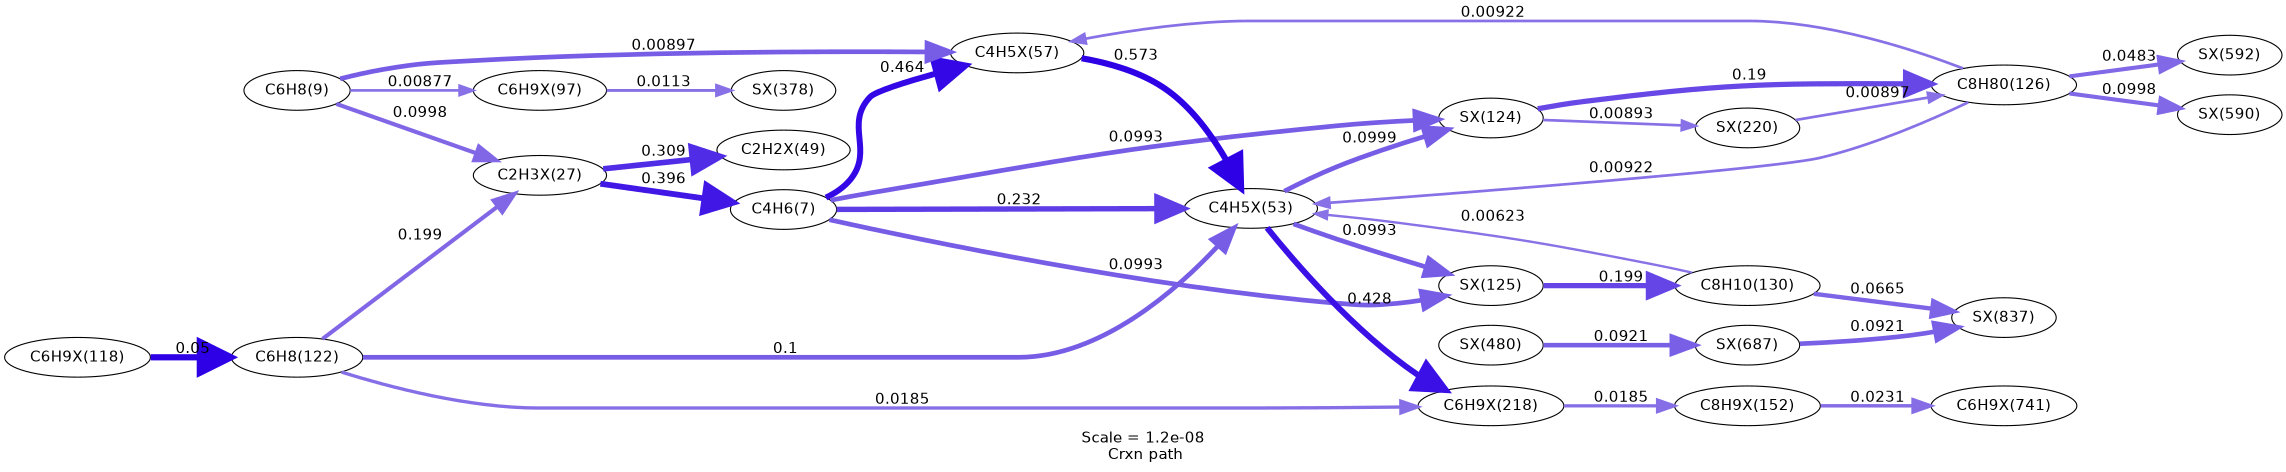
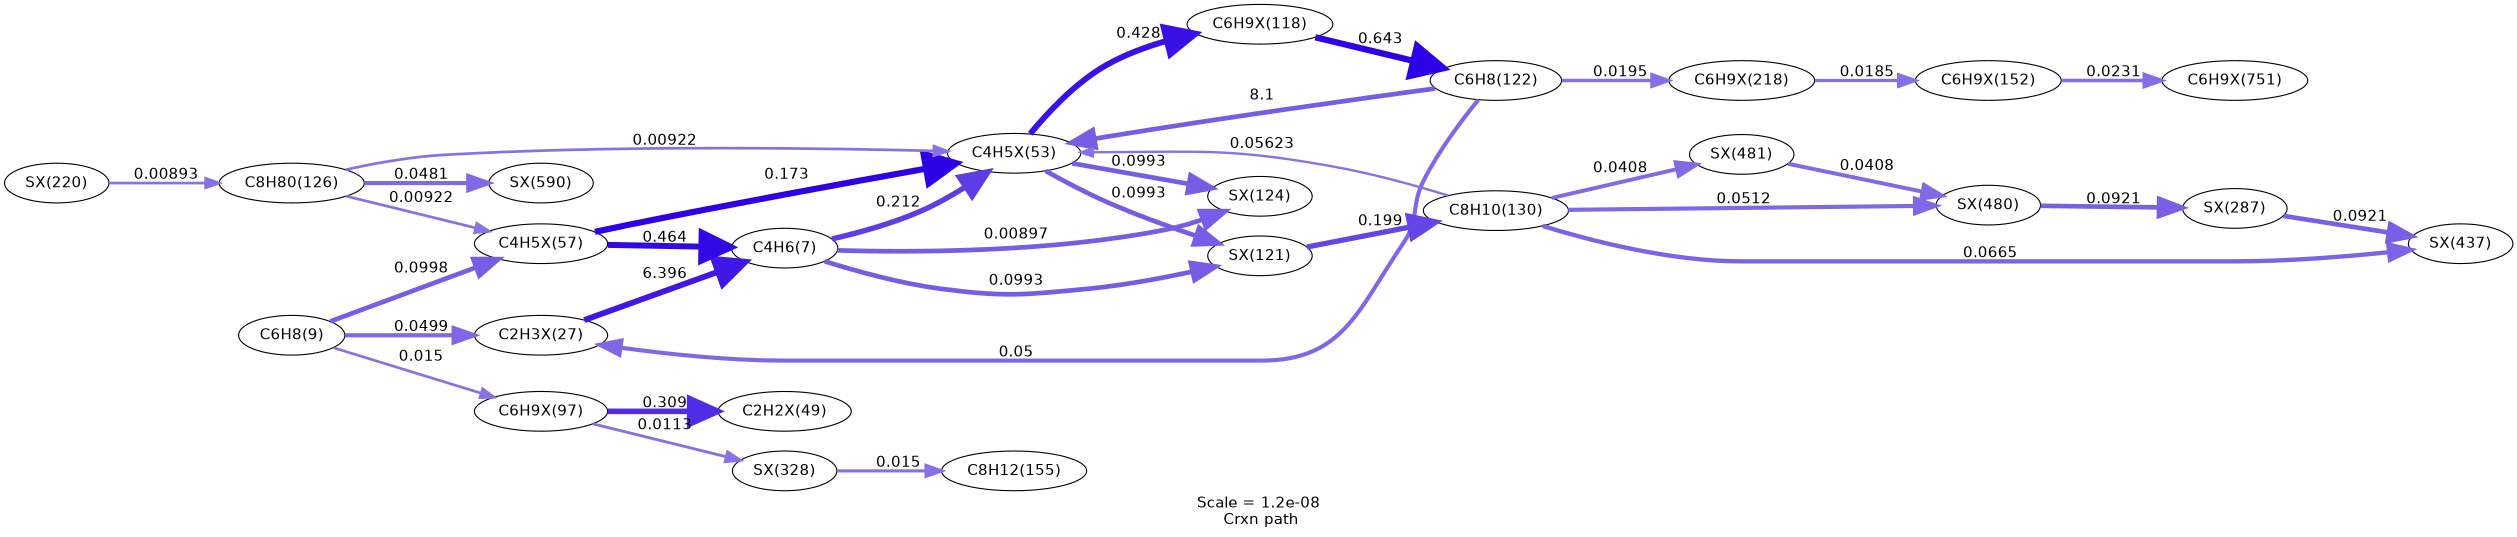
(662, 46) -> (419, 269)
(2230, 55) -> none
(1134, 56) -> (785, 175)
(418, 82) -> (419, 357)
(1721, 87) -> none
(784, 90) -> (785, 471)
(2127, 90) -> (419, 175)
(1876, 93) -> (164, 175)
(418, 113) -> (419, 327)
(859, 118) -> (655, 246)
(1613, 123) -> none
(1134, 137) -> (1014, 234)
(1368, 138) -> (1137, 162)
none -> (1742, 154)
(648, 164) -> (649, 411)
(662, 179) -> (663, 274)
(1017, 200) -> (897, 202)
none -> (1742, 208)
(1491, 217) -> (1260, 144)
(418, 235) -> (1014, 352)
(1491, 286) -> (1260, 256)
(1342, 311) -> (1090, 75)
(2004, 318) -> (2461, 244)
(1747, 345) -> (2235, 208)
(191, 349) -> (1378, 39)
(784, 349) -> (1260, 95)
(900, 400) -> (1618, 72)
(1747, 406) -> (1988, 81)
(2004, 406) -> (2235, 81)
none -> (1014, 471)
